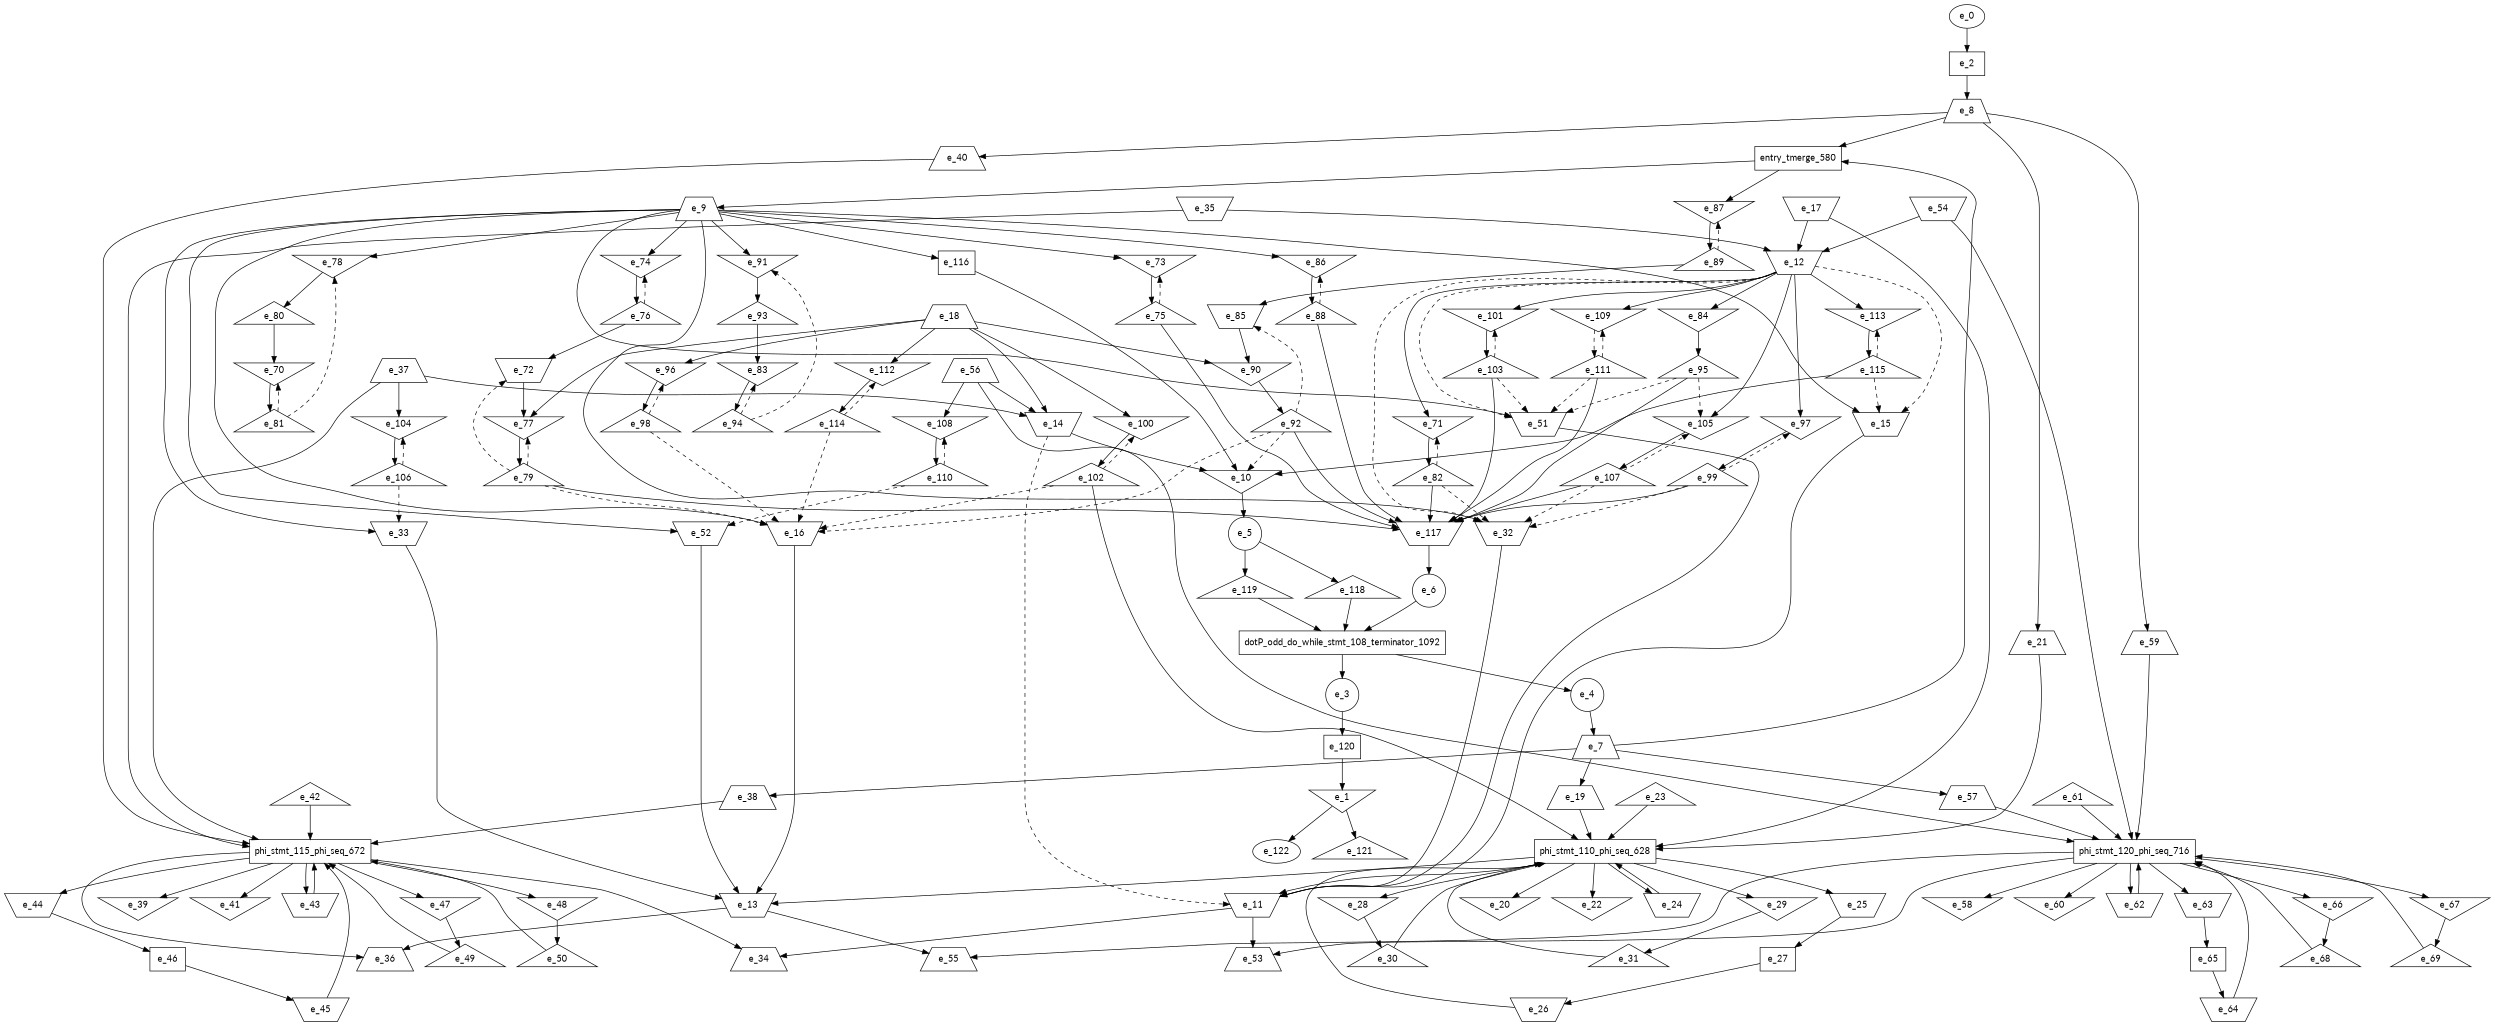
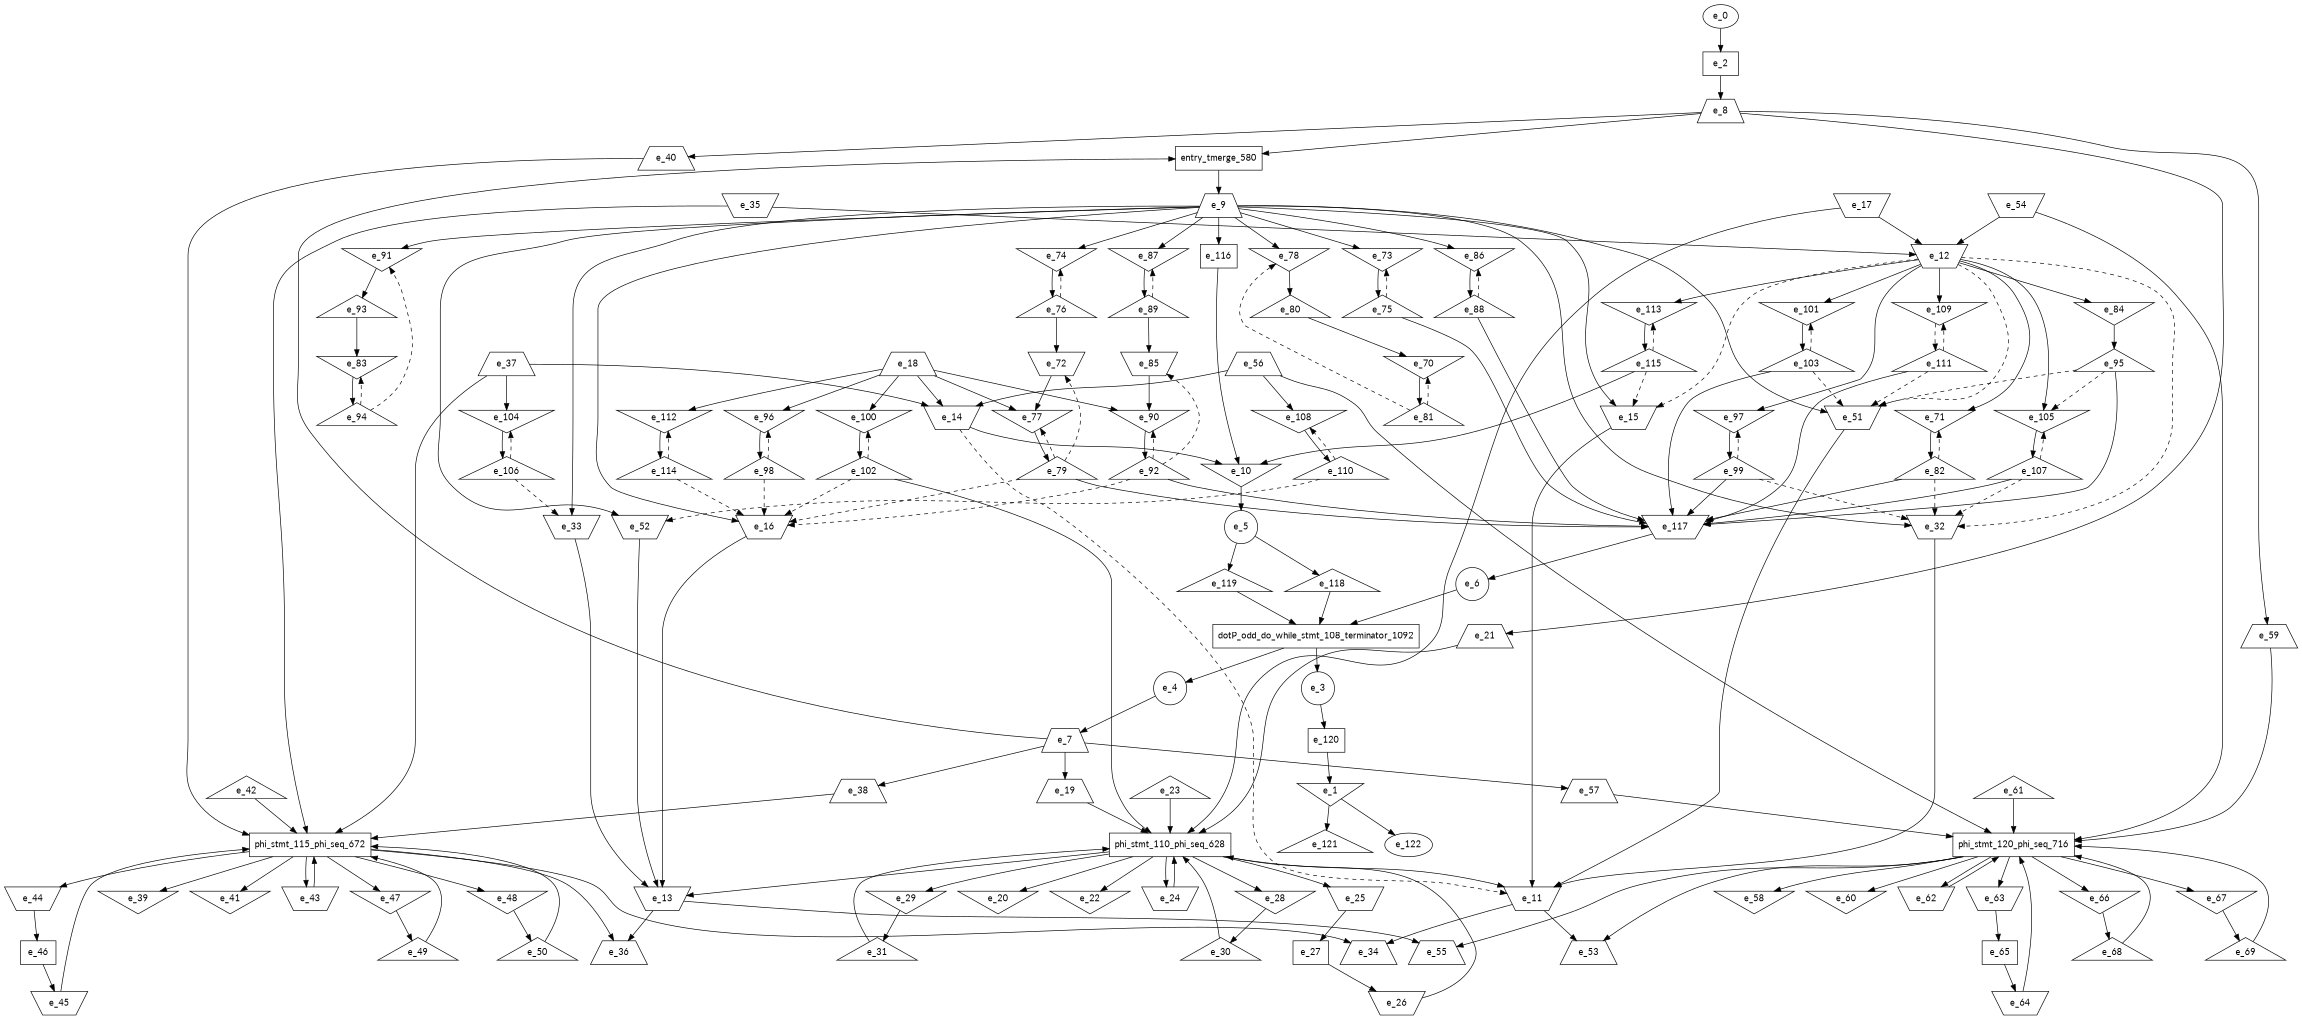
(1755, 184) -> (1183, 231)
(1269, 448) -> (1154, 446)
